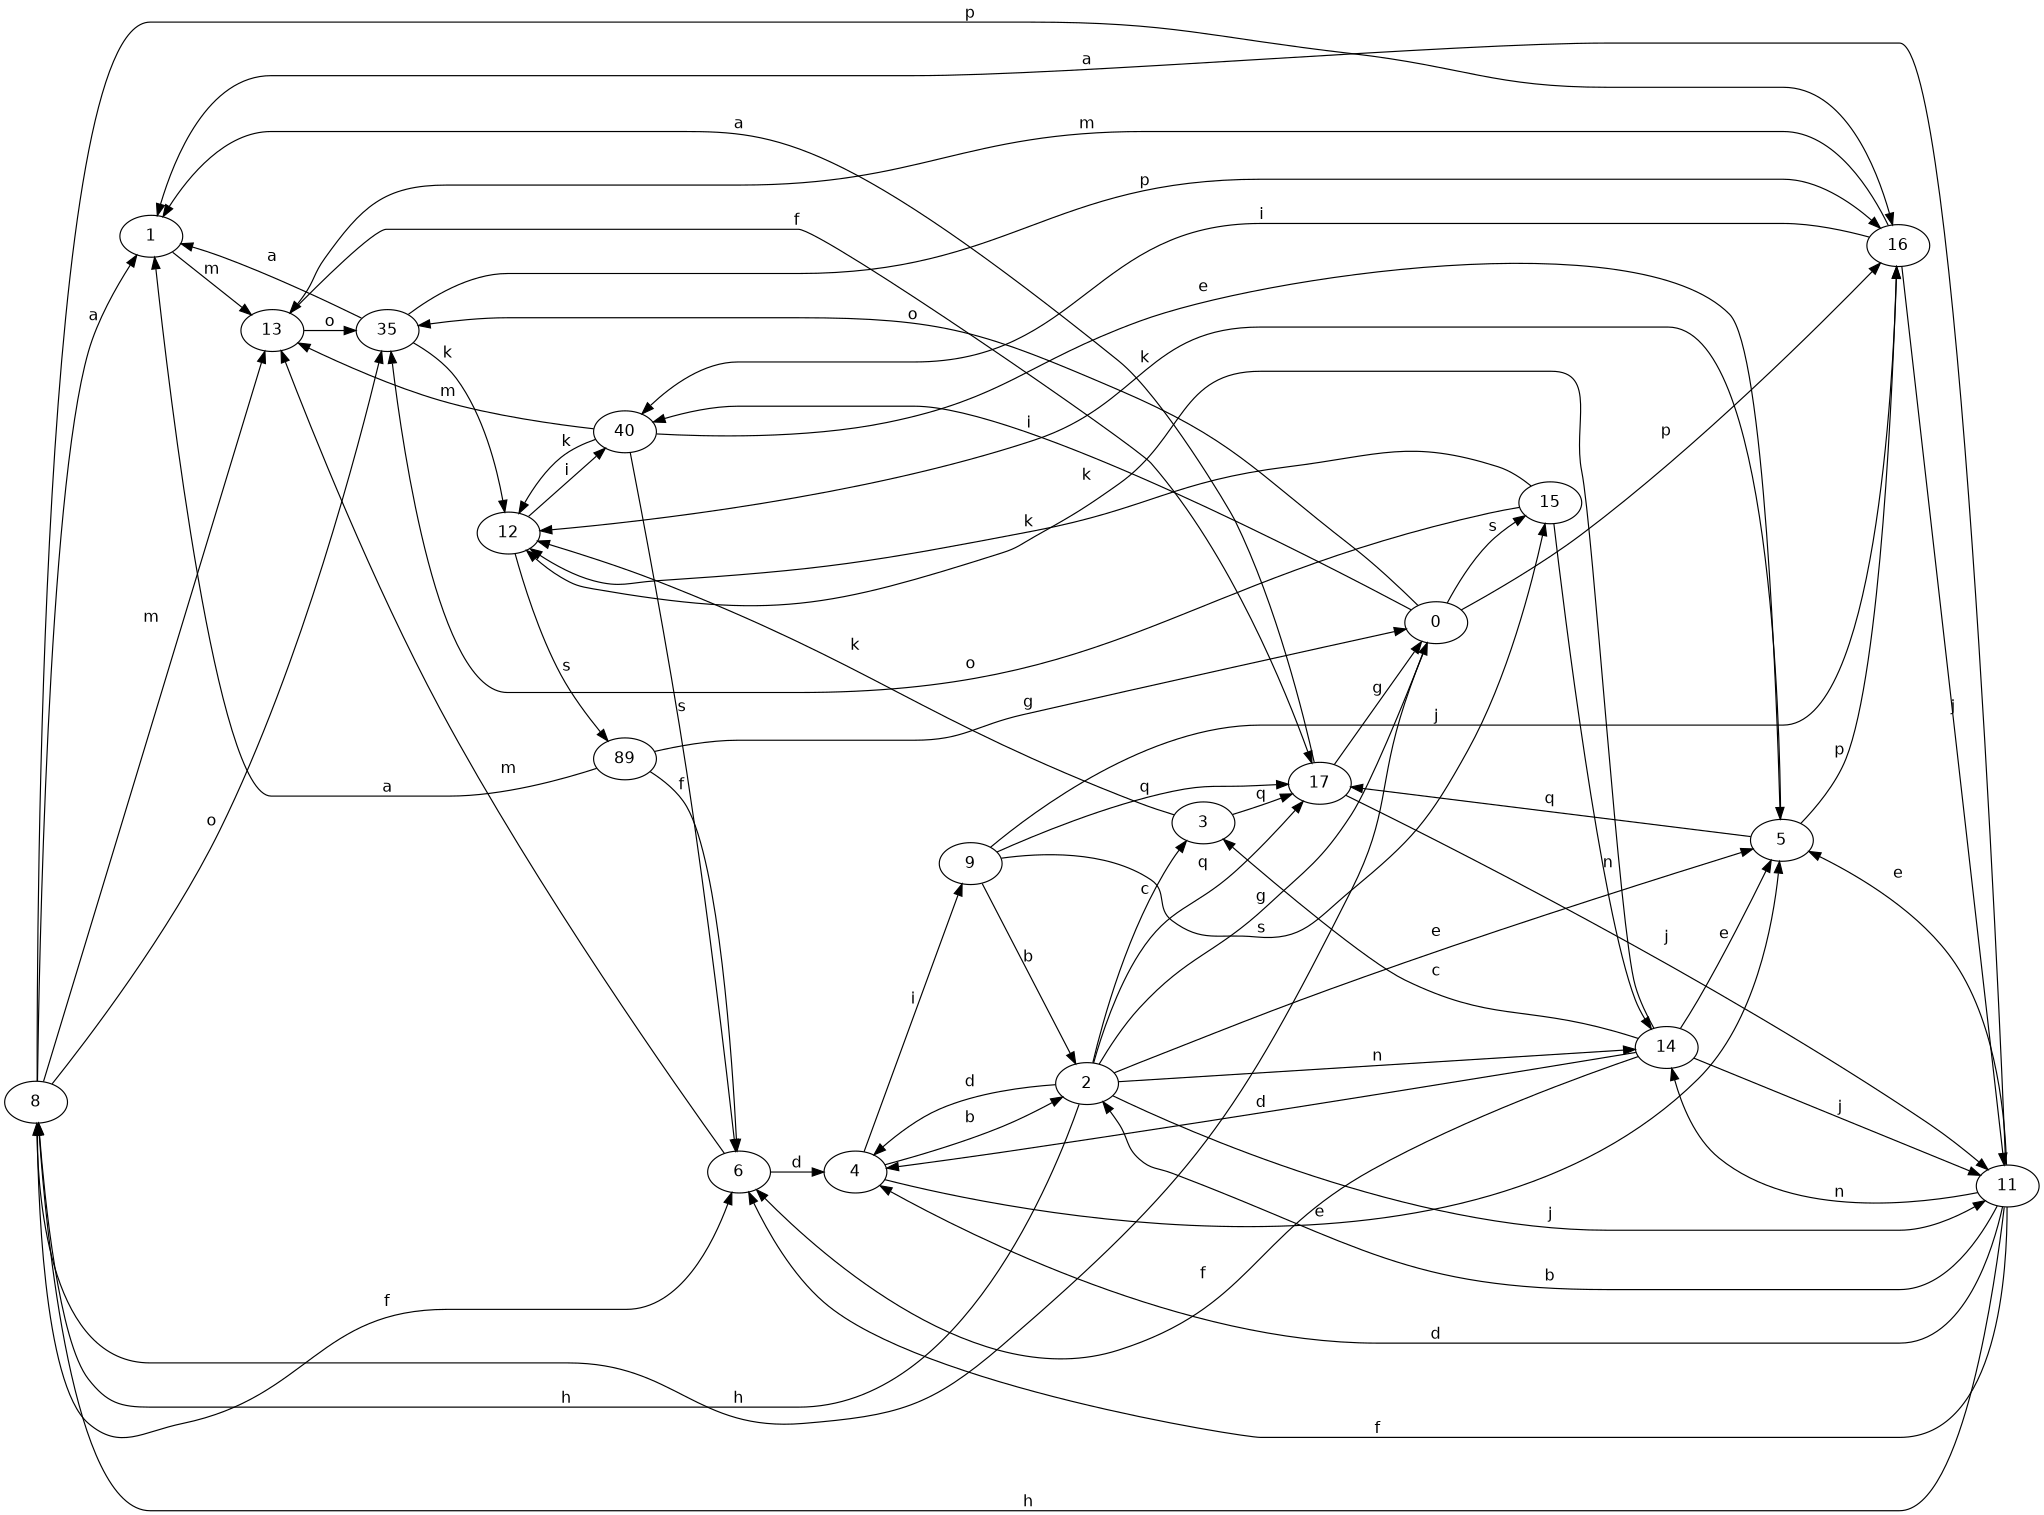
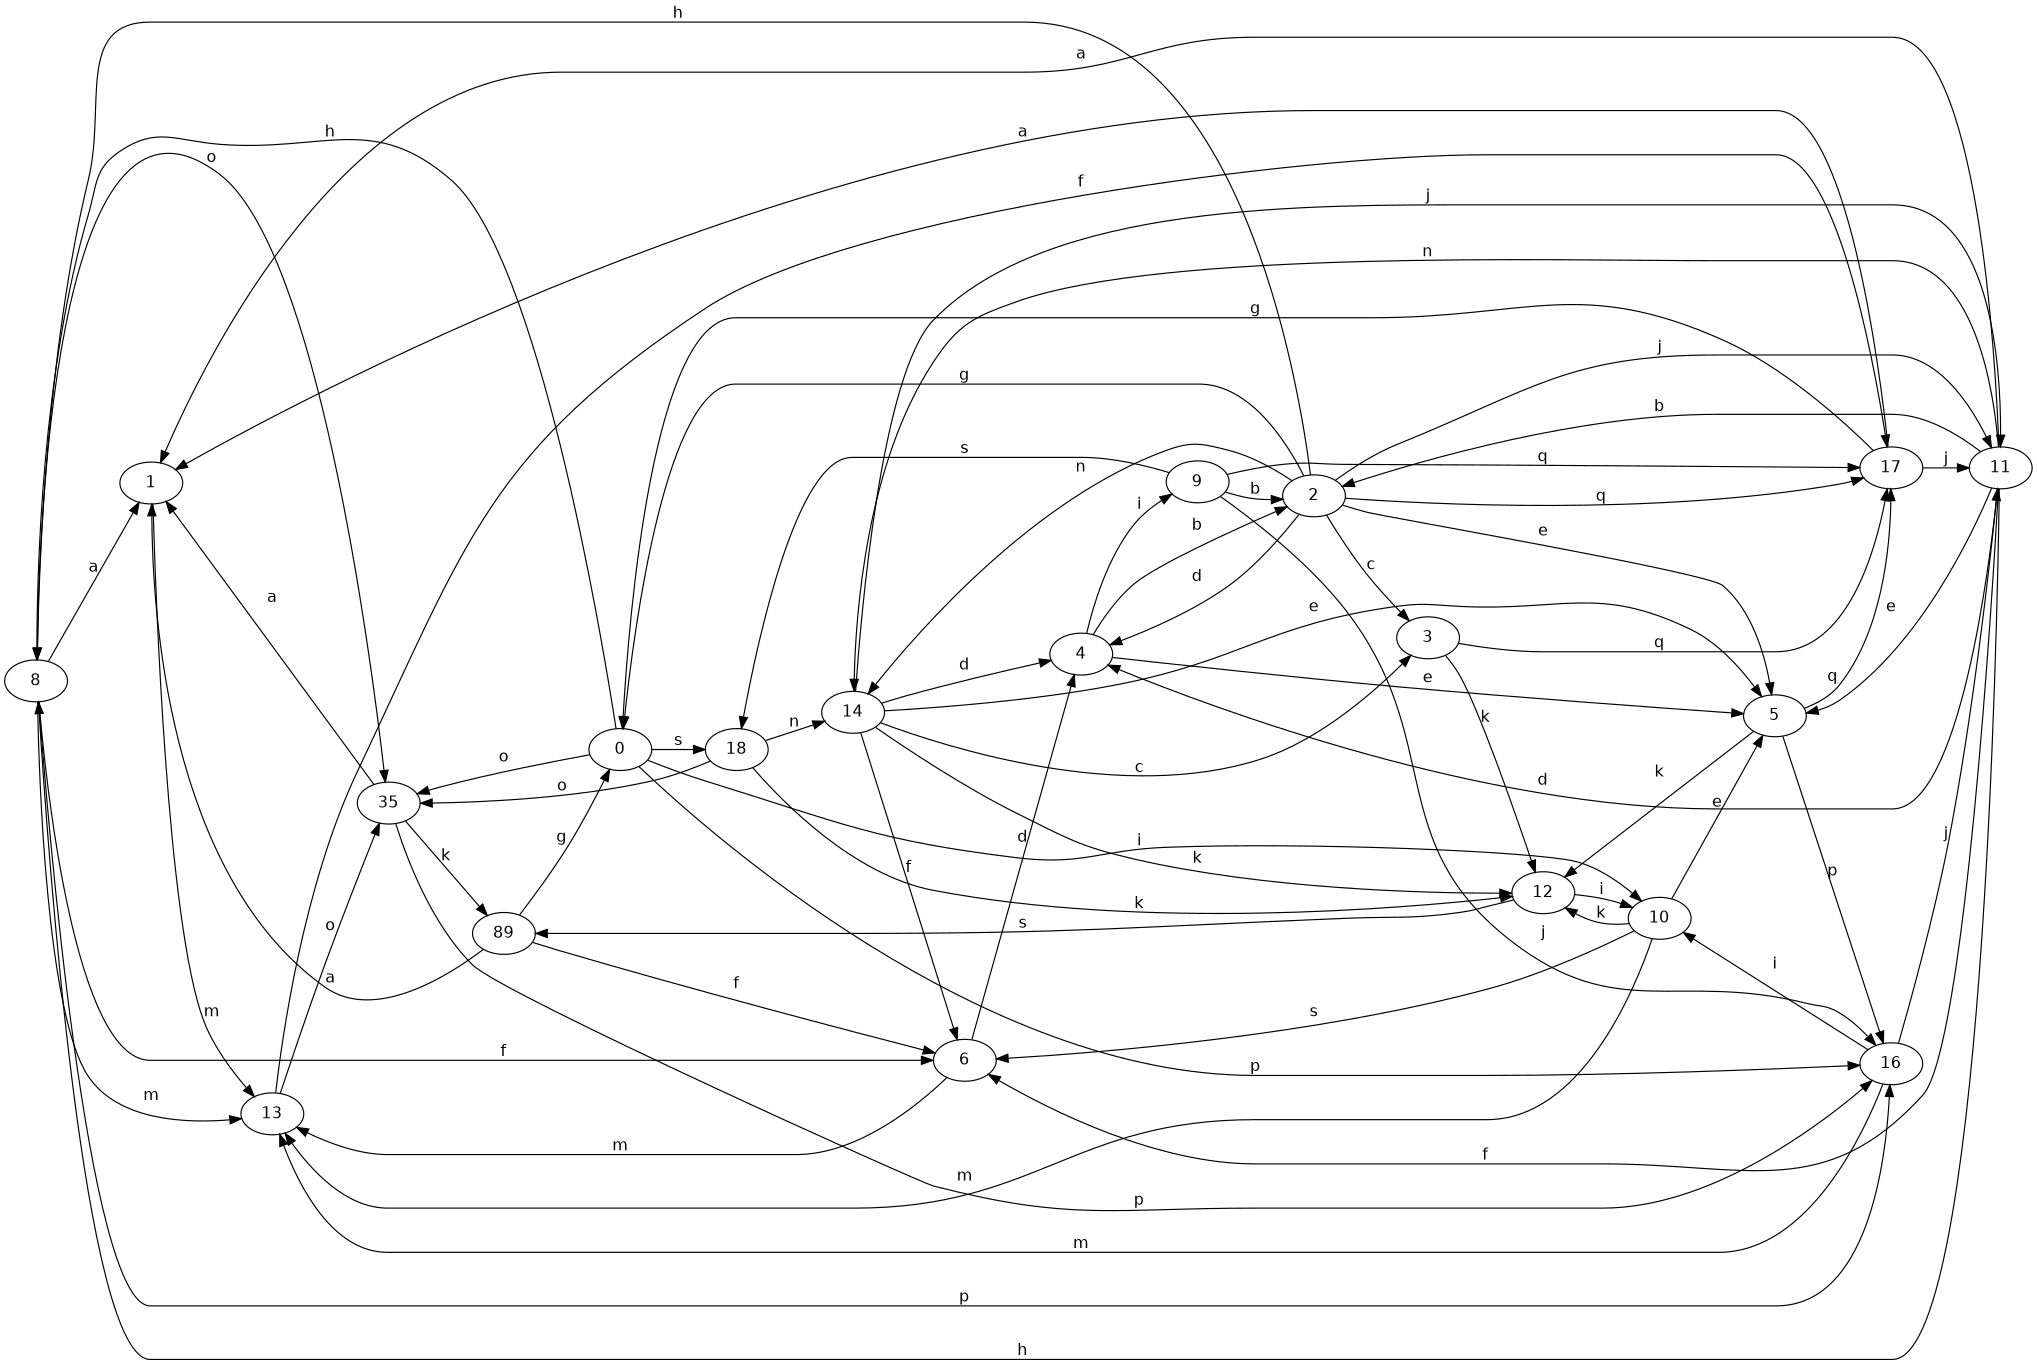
(479, 419) -> (443, 864)
(625, 432) -> (1660, 918)
(1550, 503) -> (737, 750)
